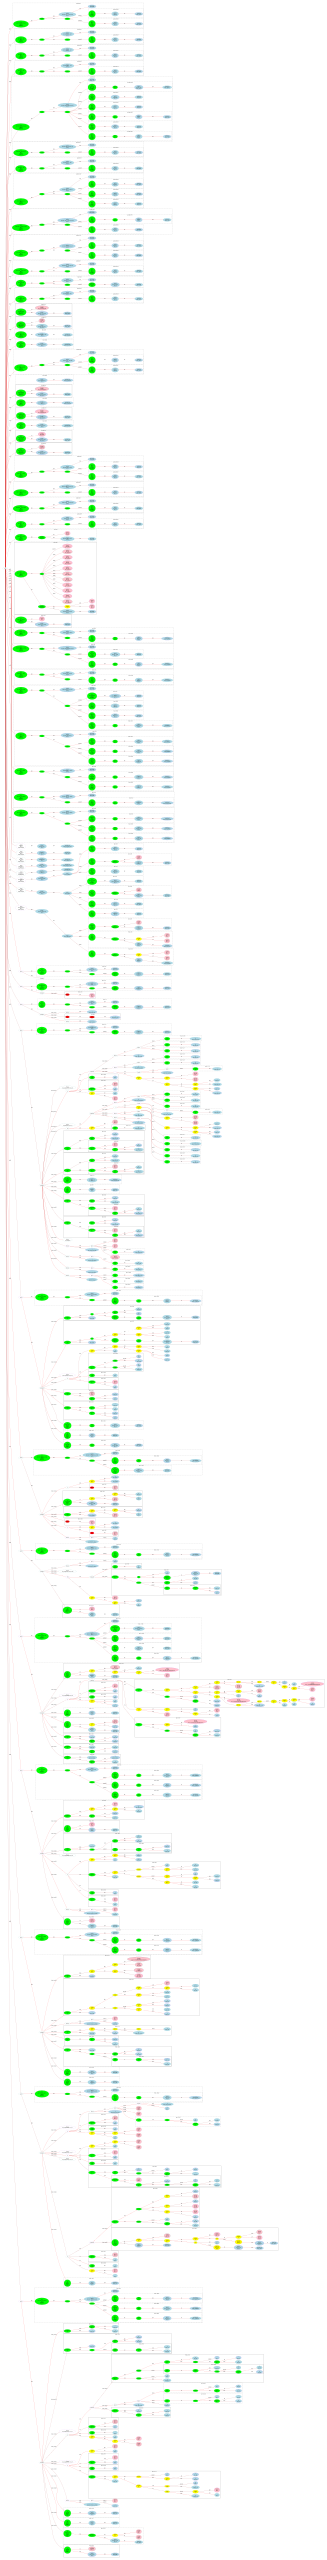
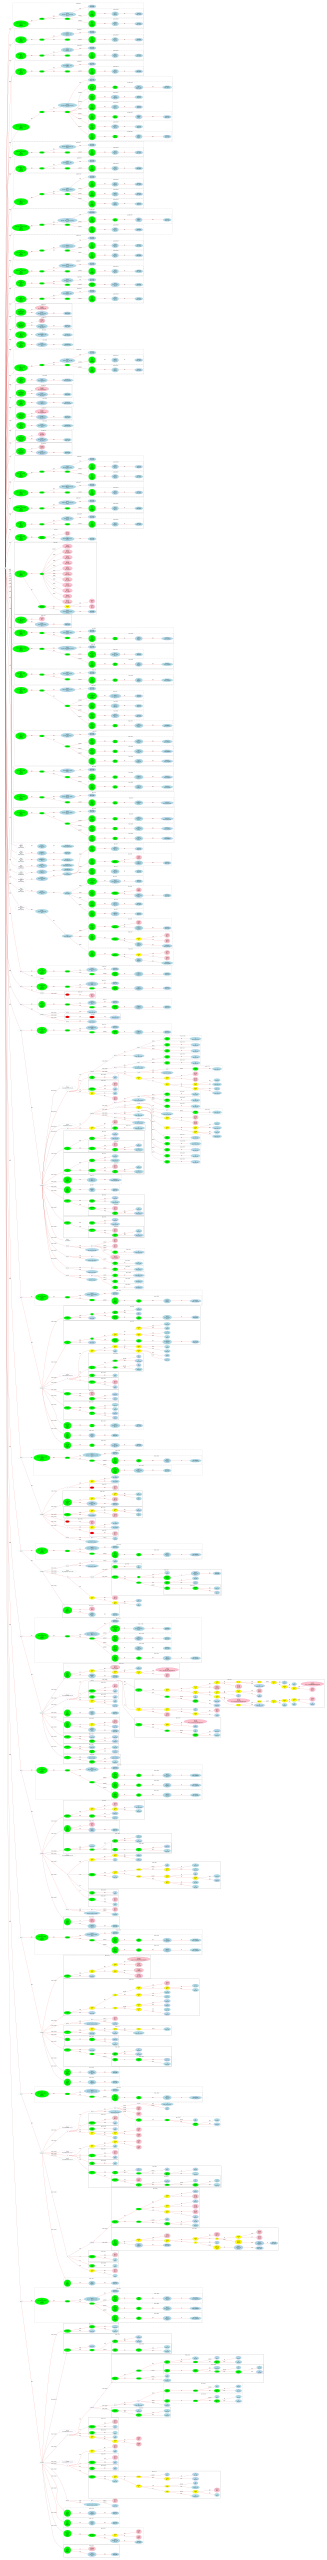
none -> (21, 380)
